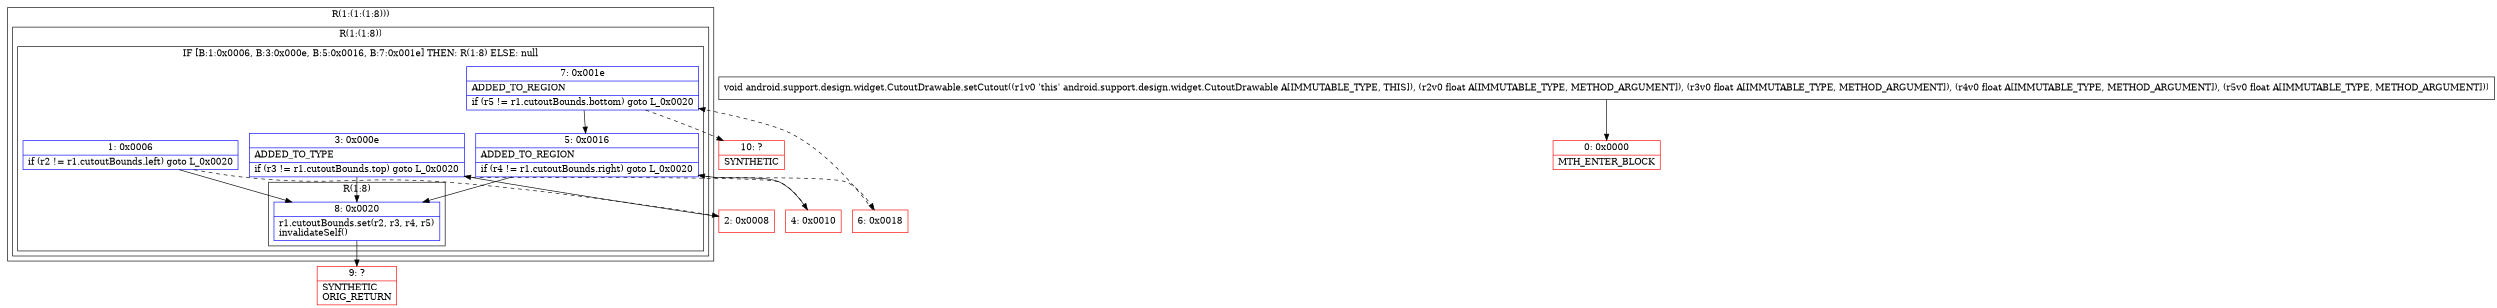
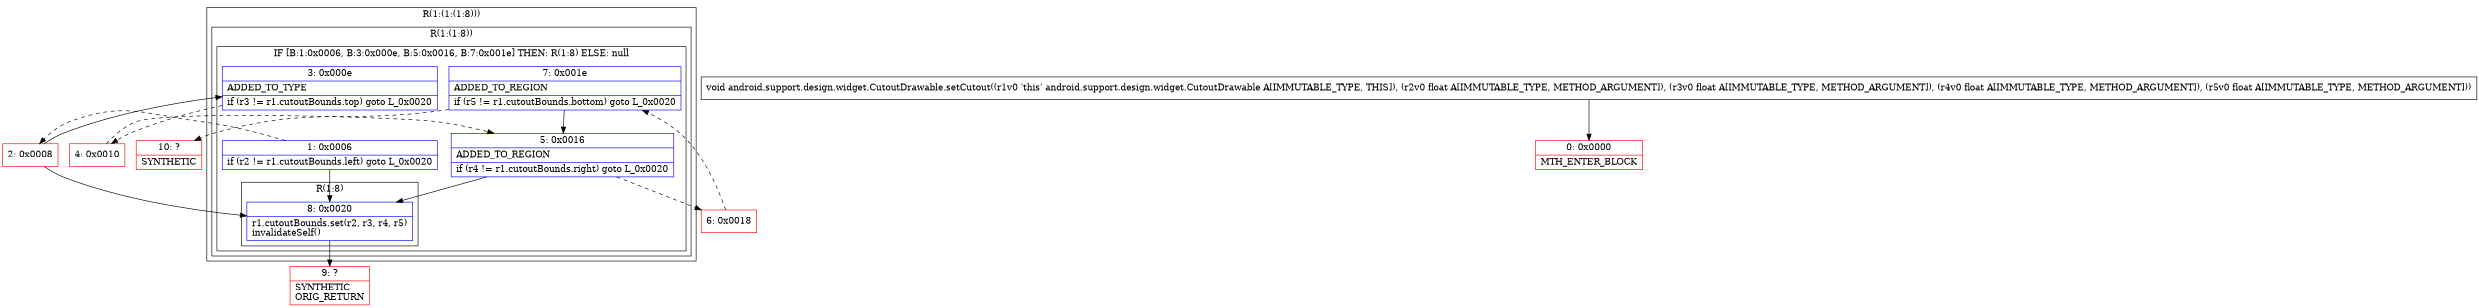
(762, 179) -> (274, 116)
(357, 186) -> (140, 199)
